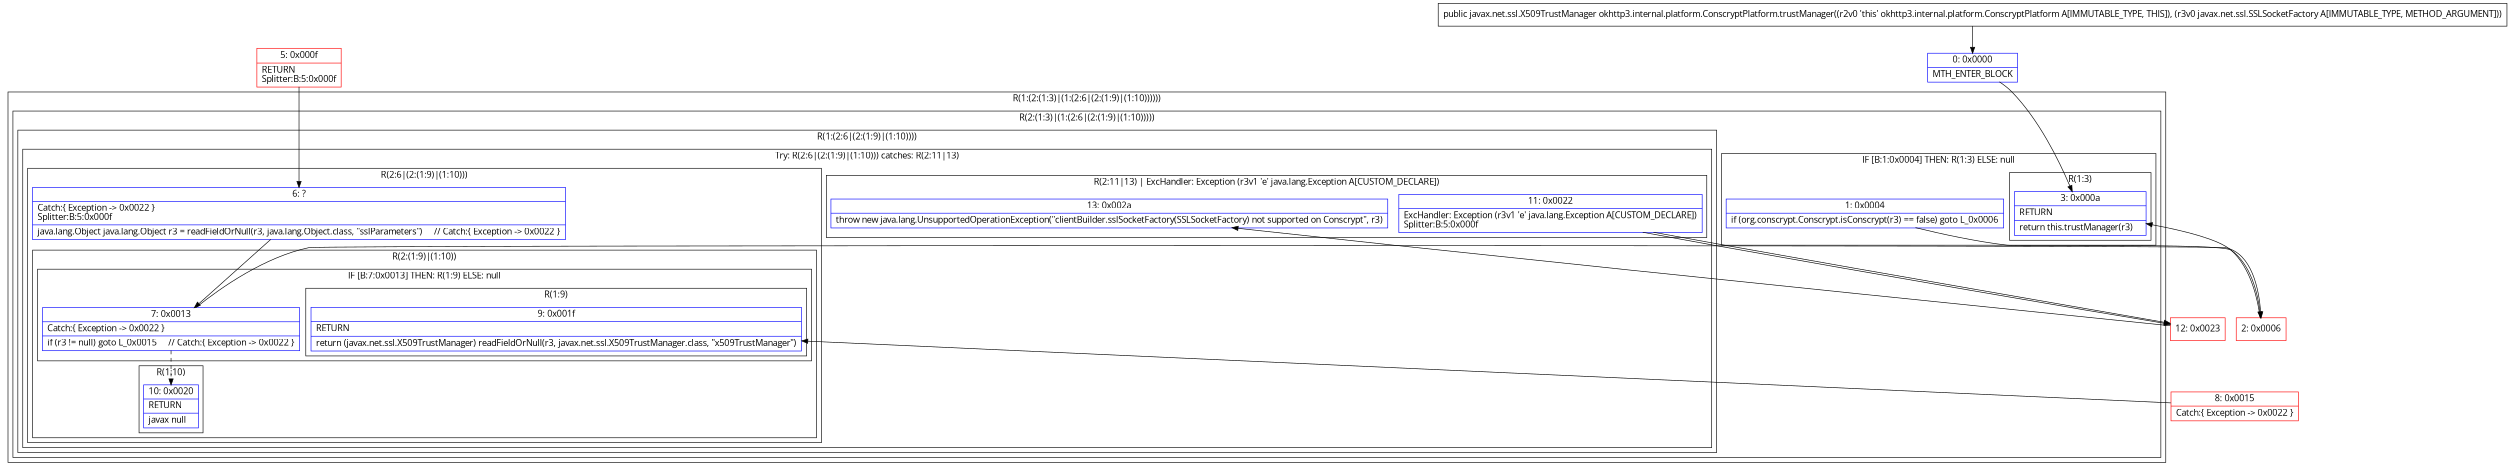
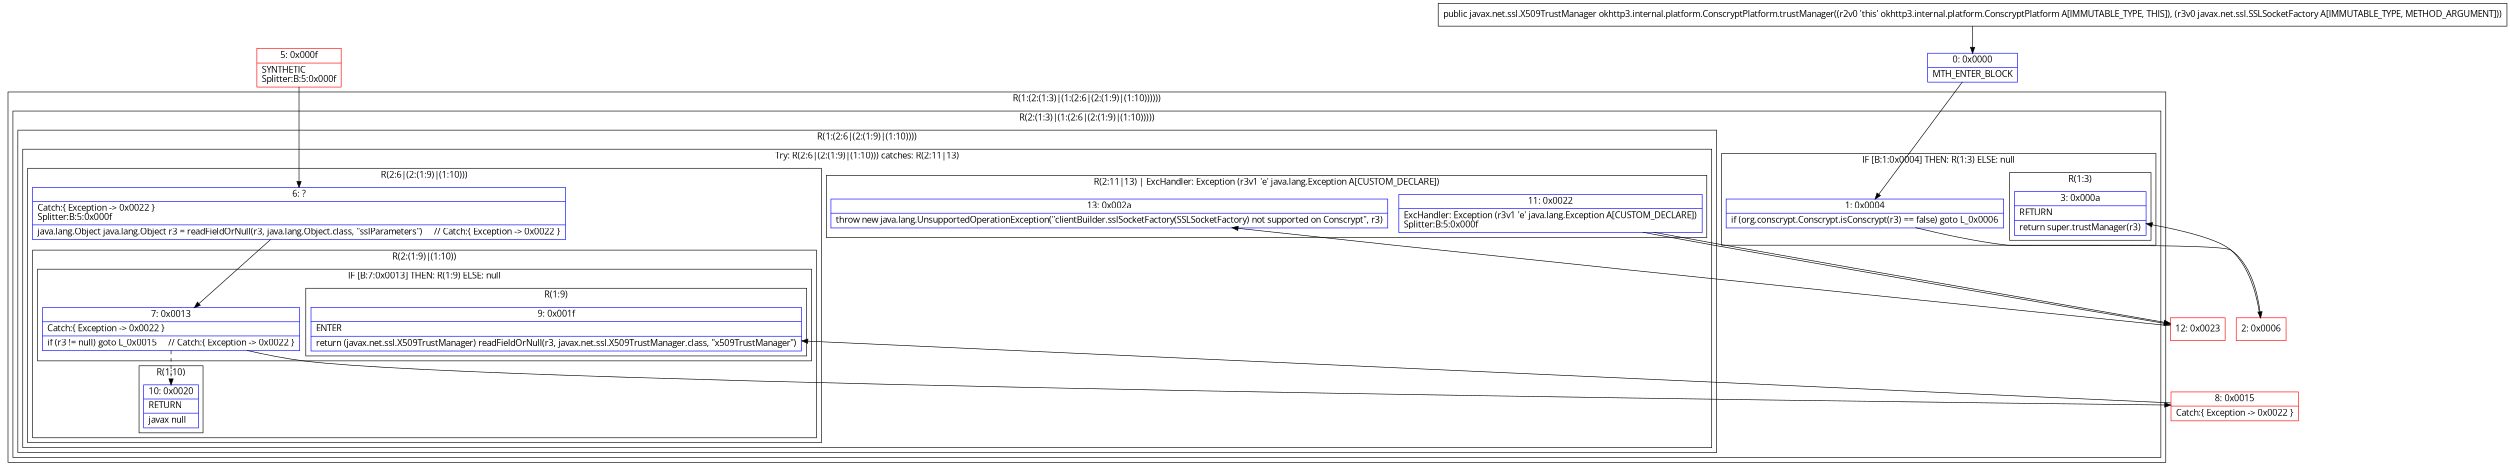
(279, 70) -> (284, 70)
(2041, 130) -> (1921, 138)
(2076, 228) -> (2080, 228)
(1241, 246) -> (1205, 391)
(333, 329) -> (329, 329)
